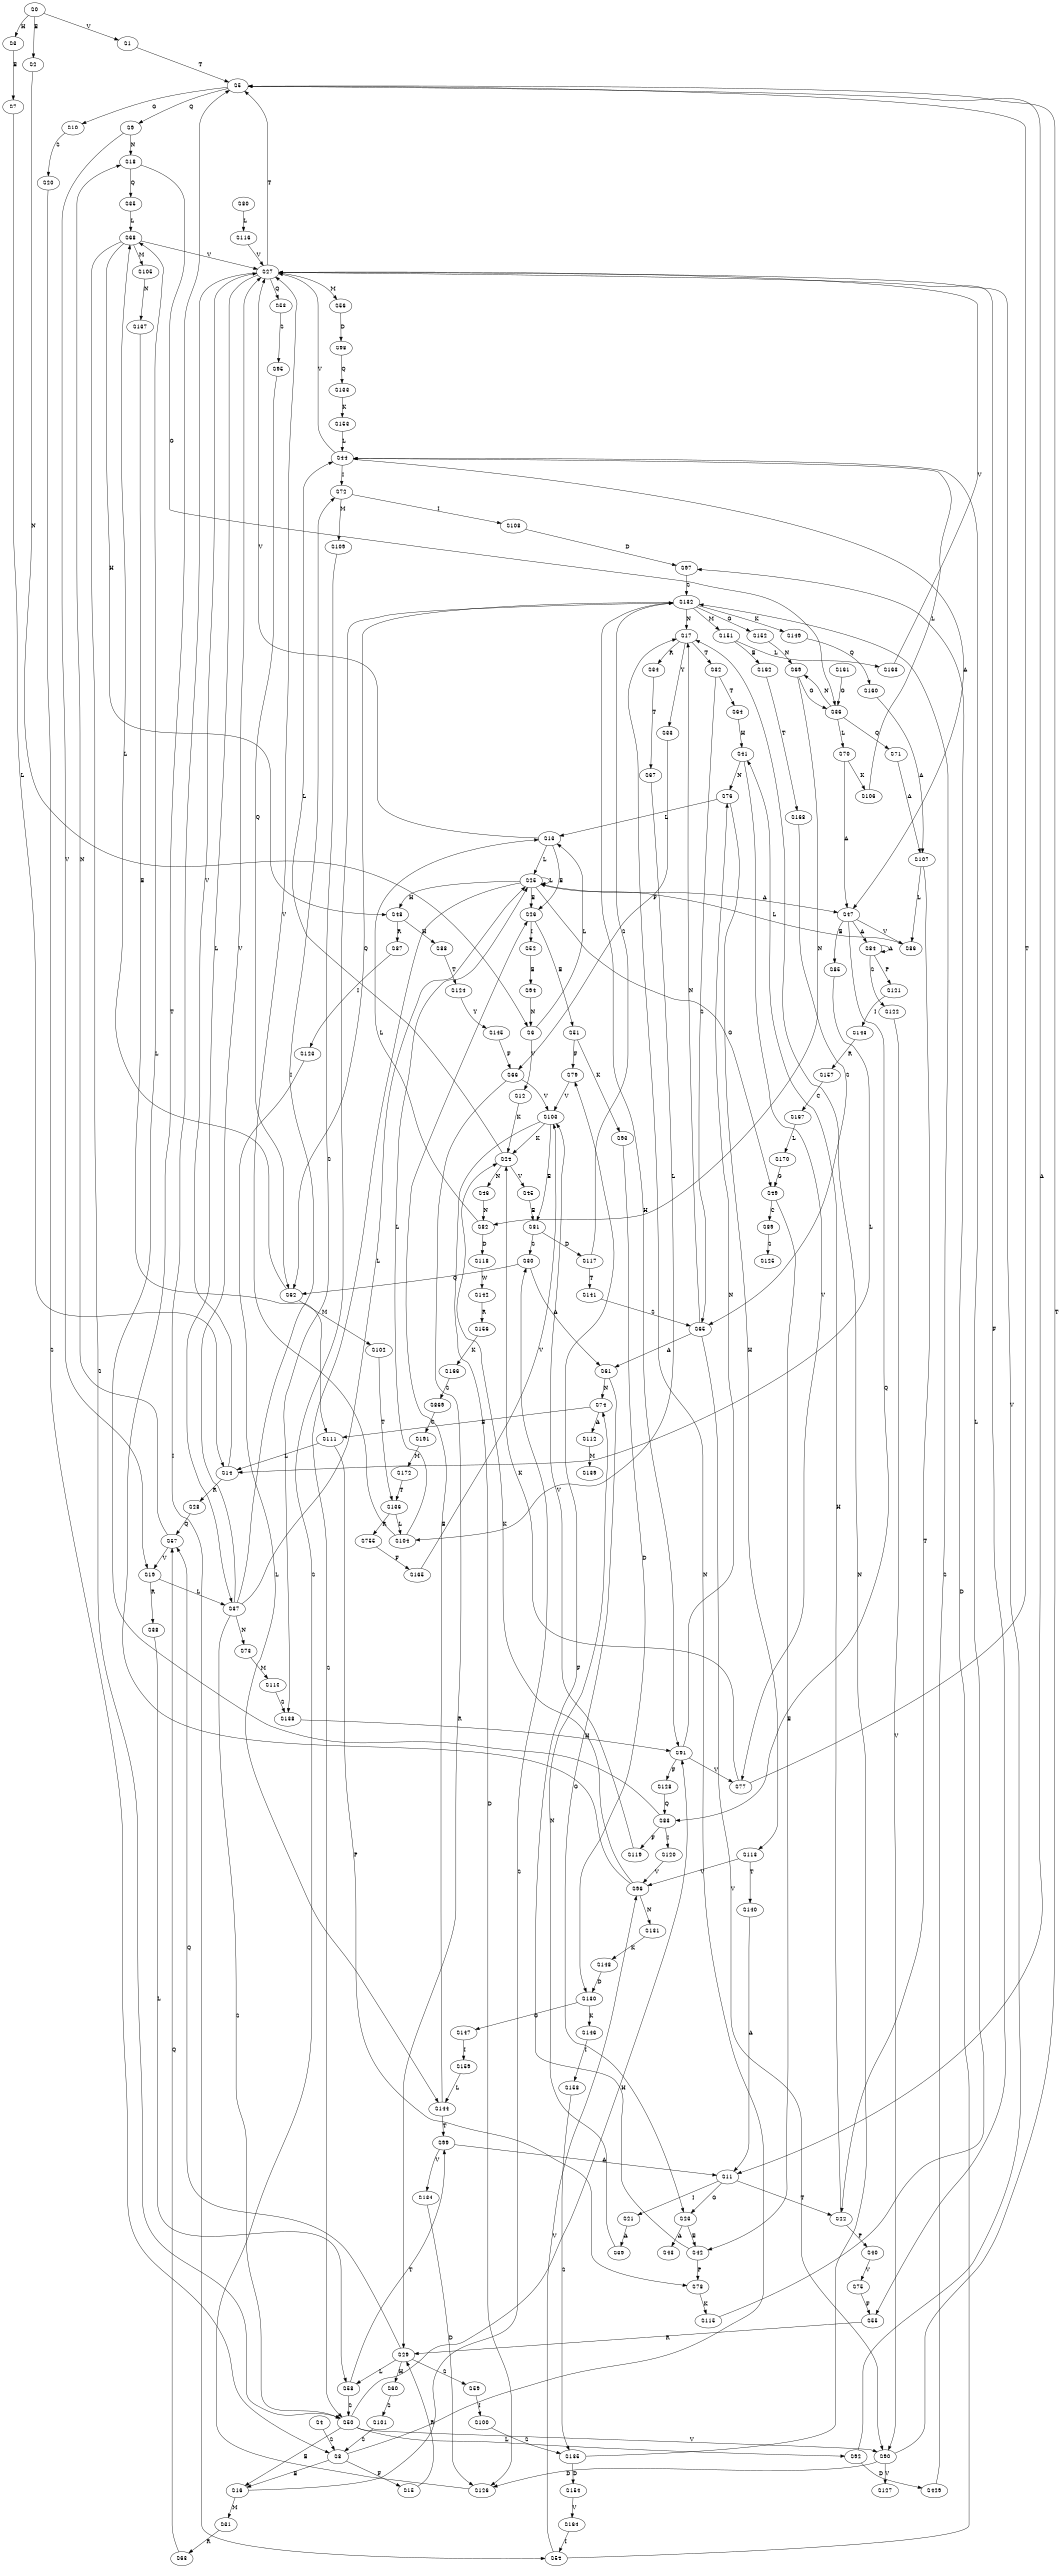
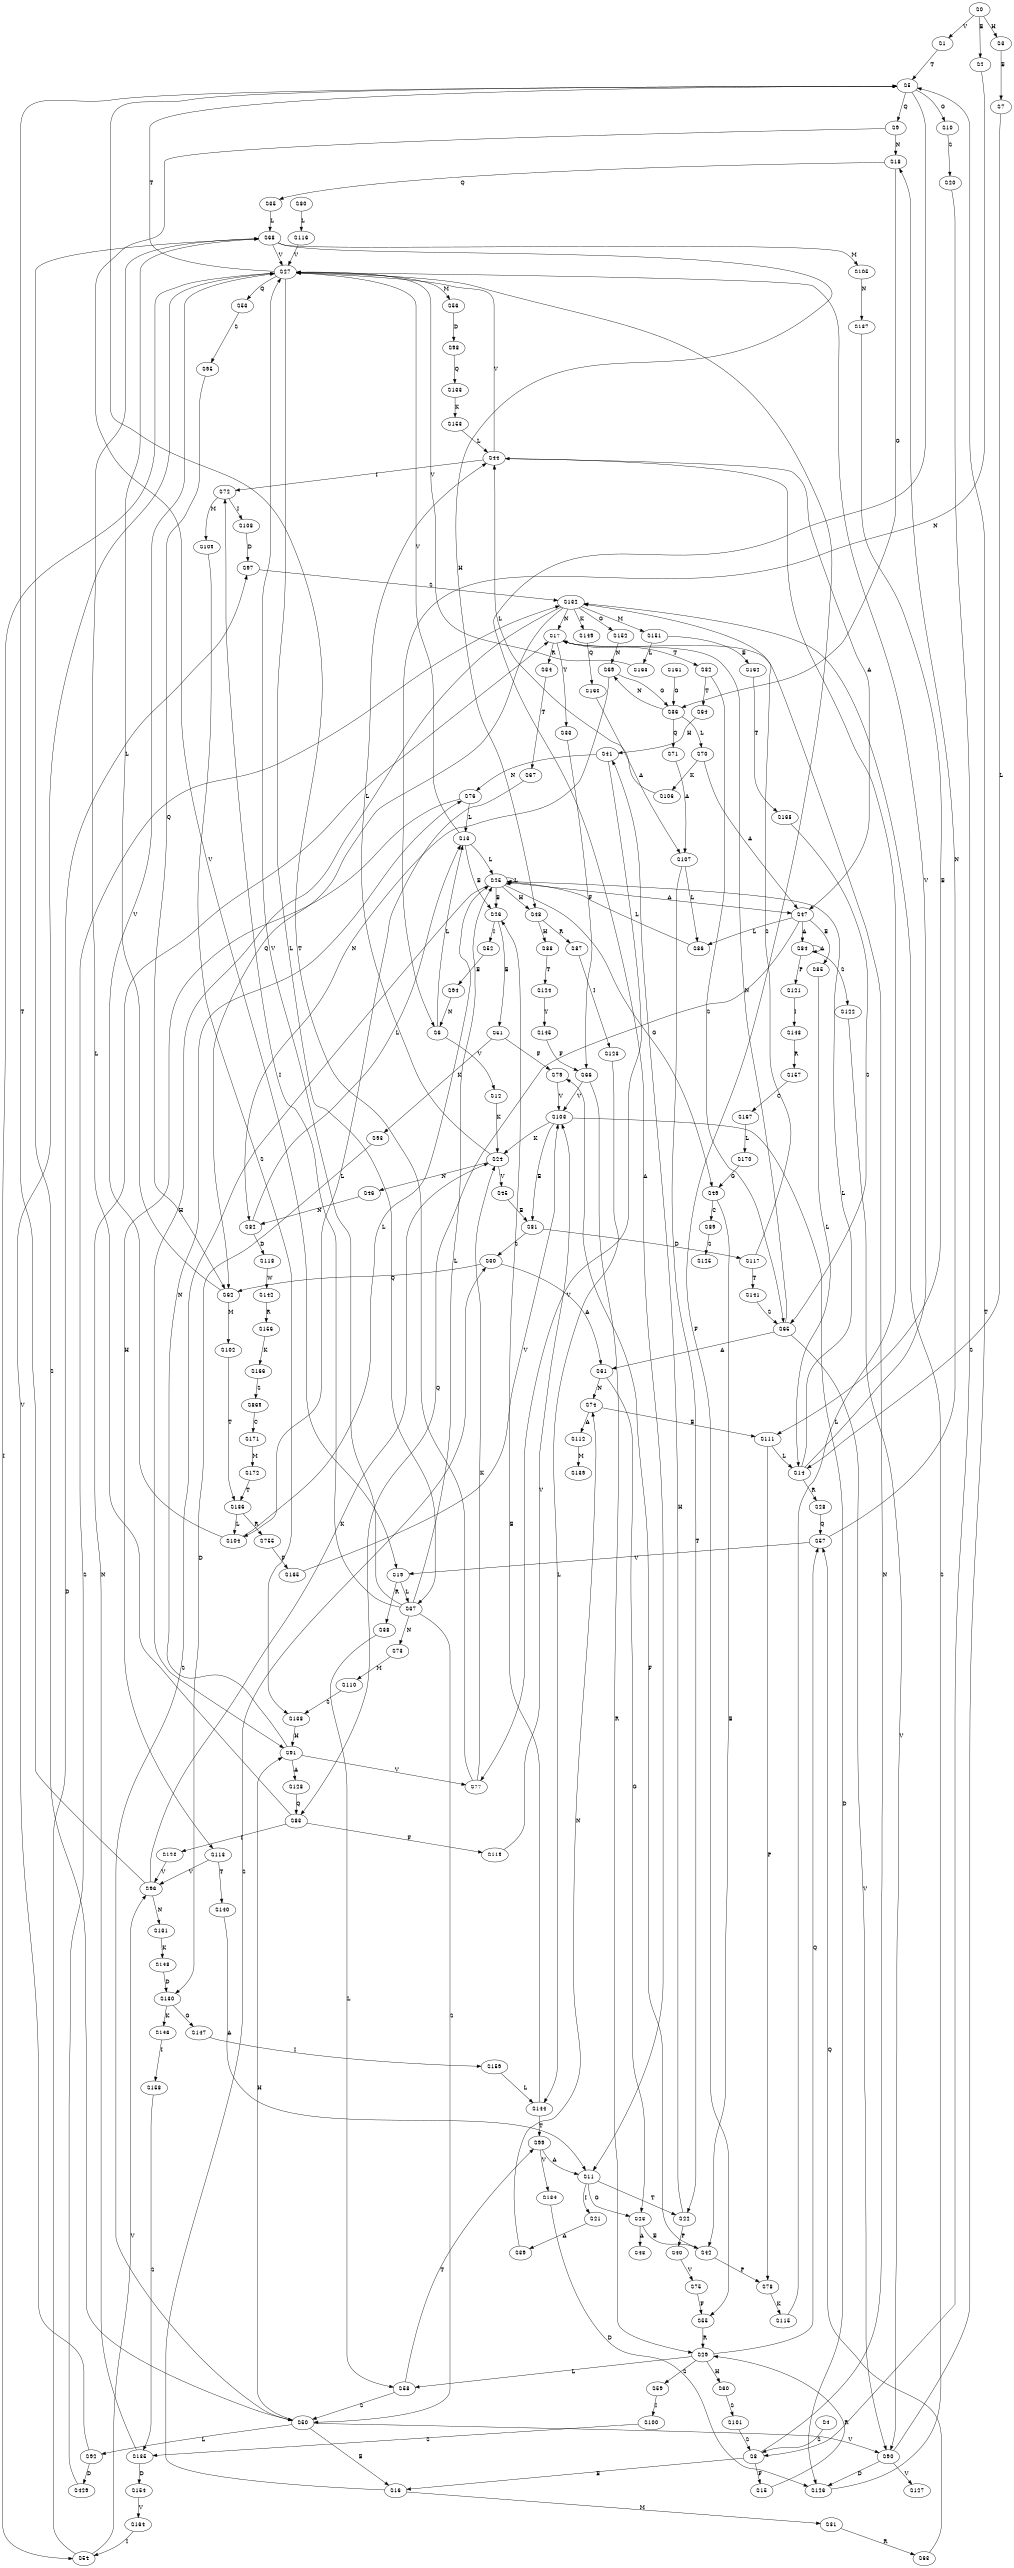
(885, 932) -> (755, 932)
none -> (834, 1038)
(423, 1439) -> (253, 1439)
(674, 1770) -> (296, 1770)
